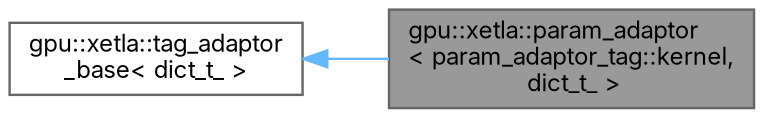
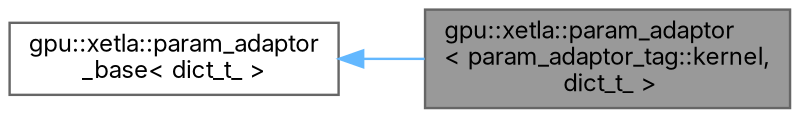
(156, 59) -> (174, 59)
